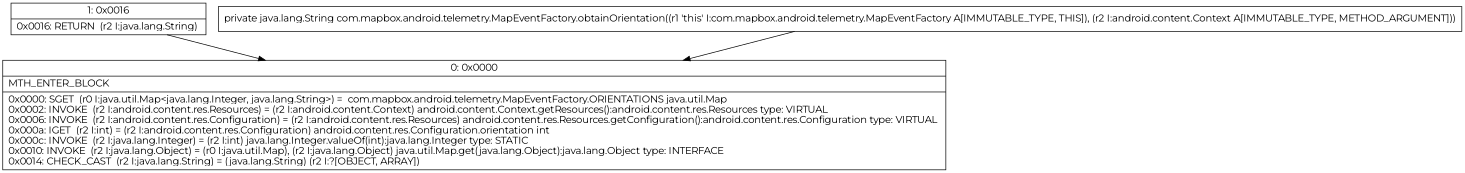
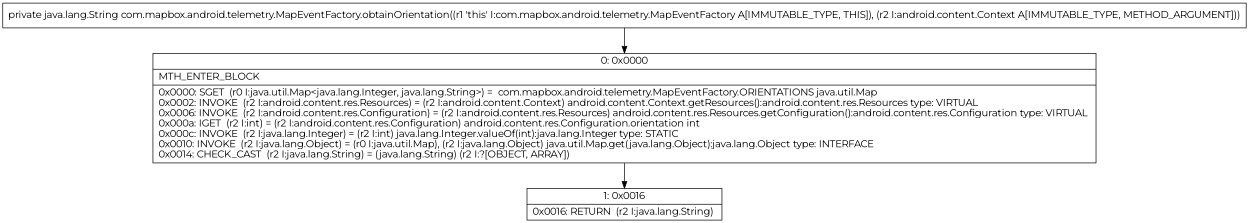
(213, 47) -> (624, 172)
